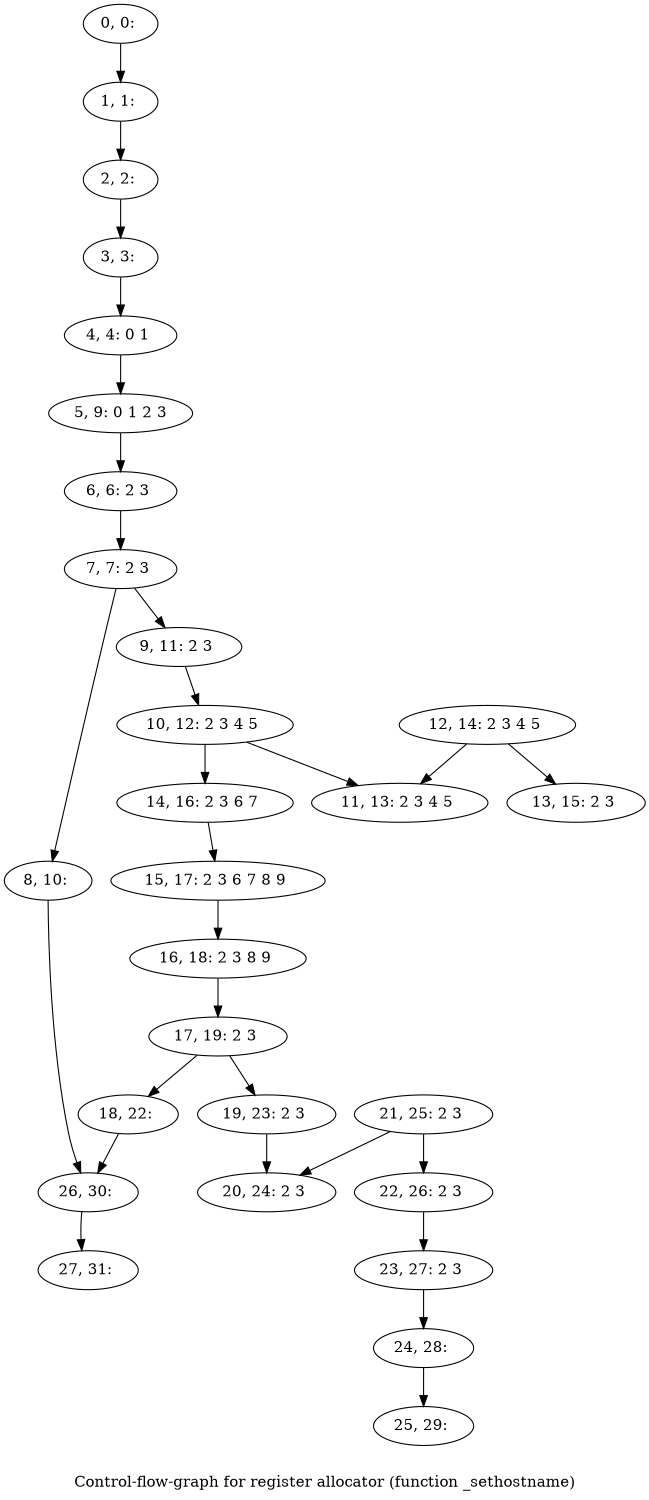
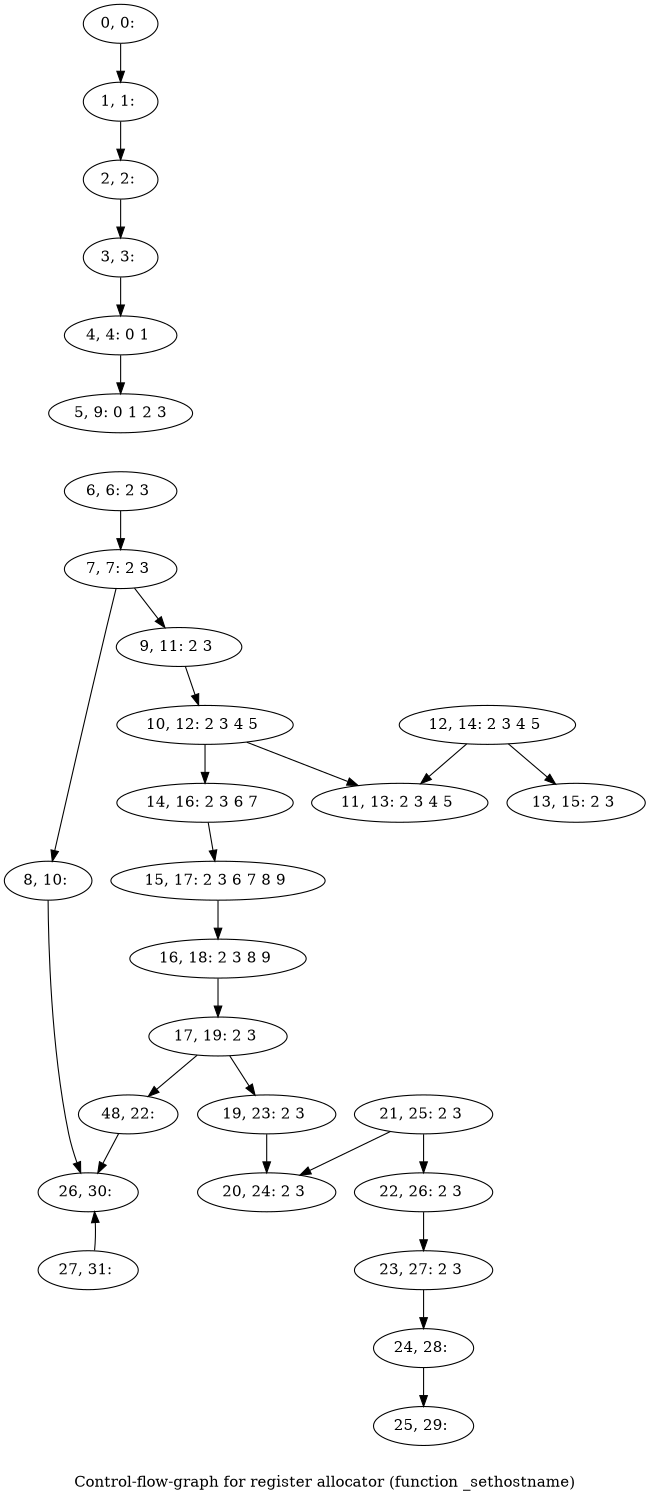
(121, 447) -> none
(128, 1114) -> (128, 1114)
(81, 1226) -> (95, 1237)
